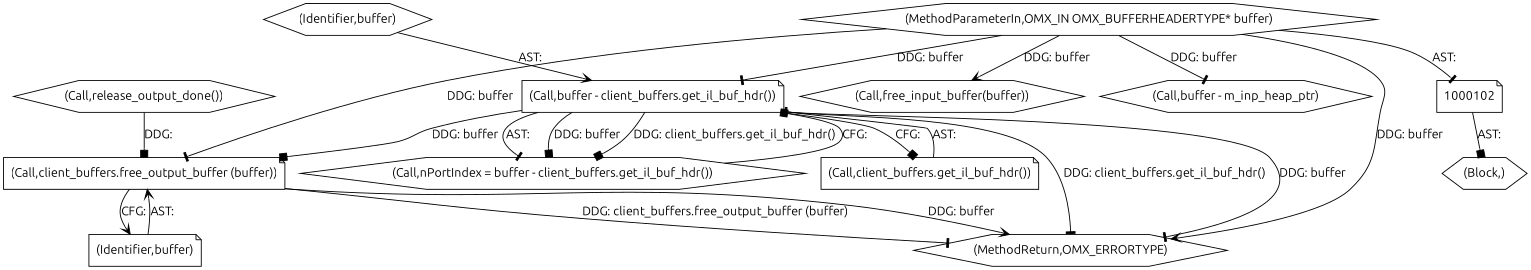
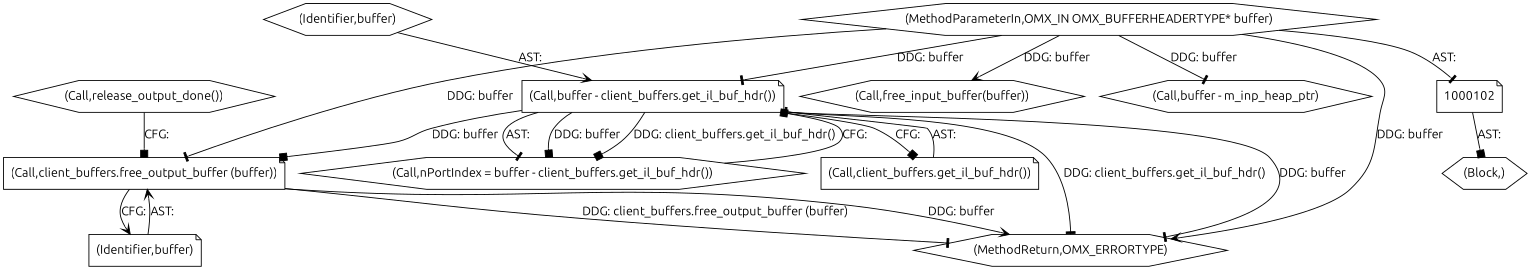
(160, 135) -> (158, 135)
